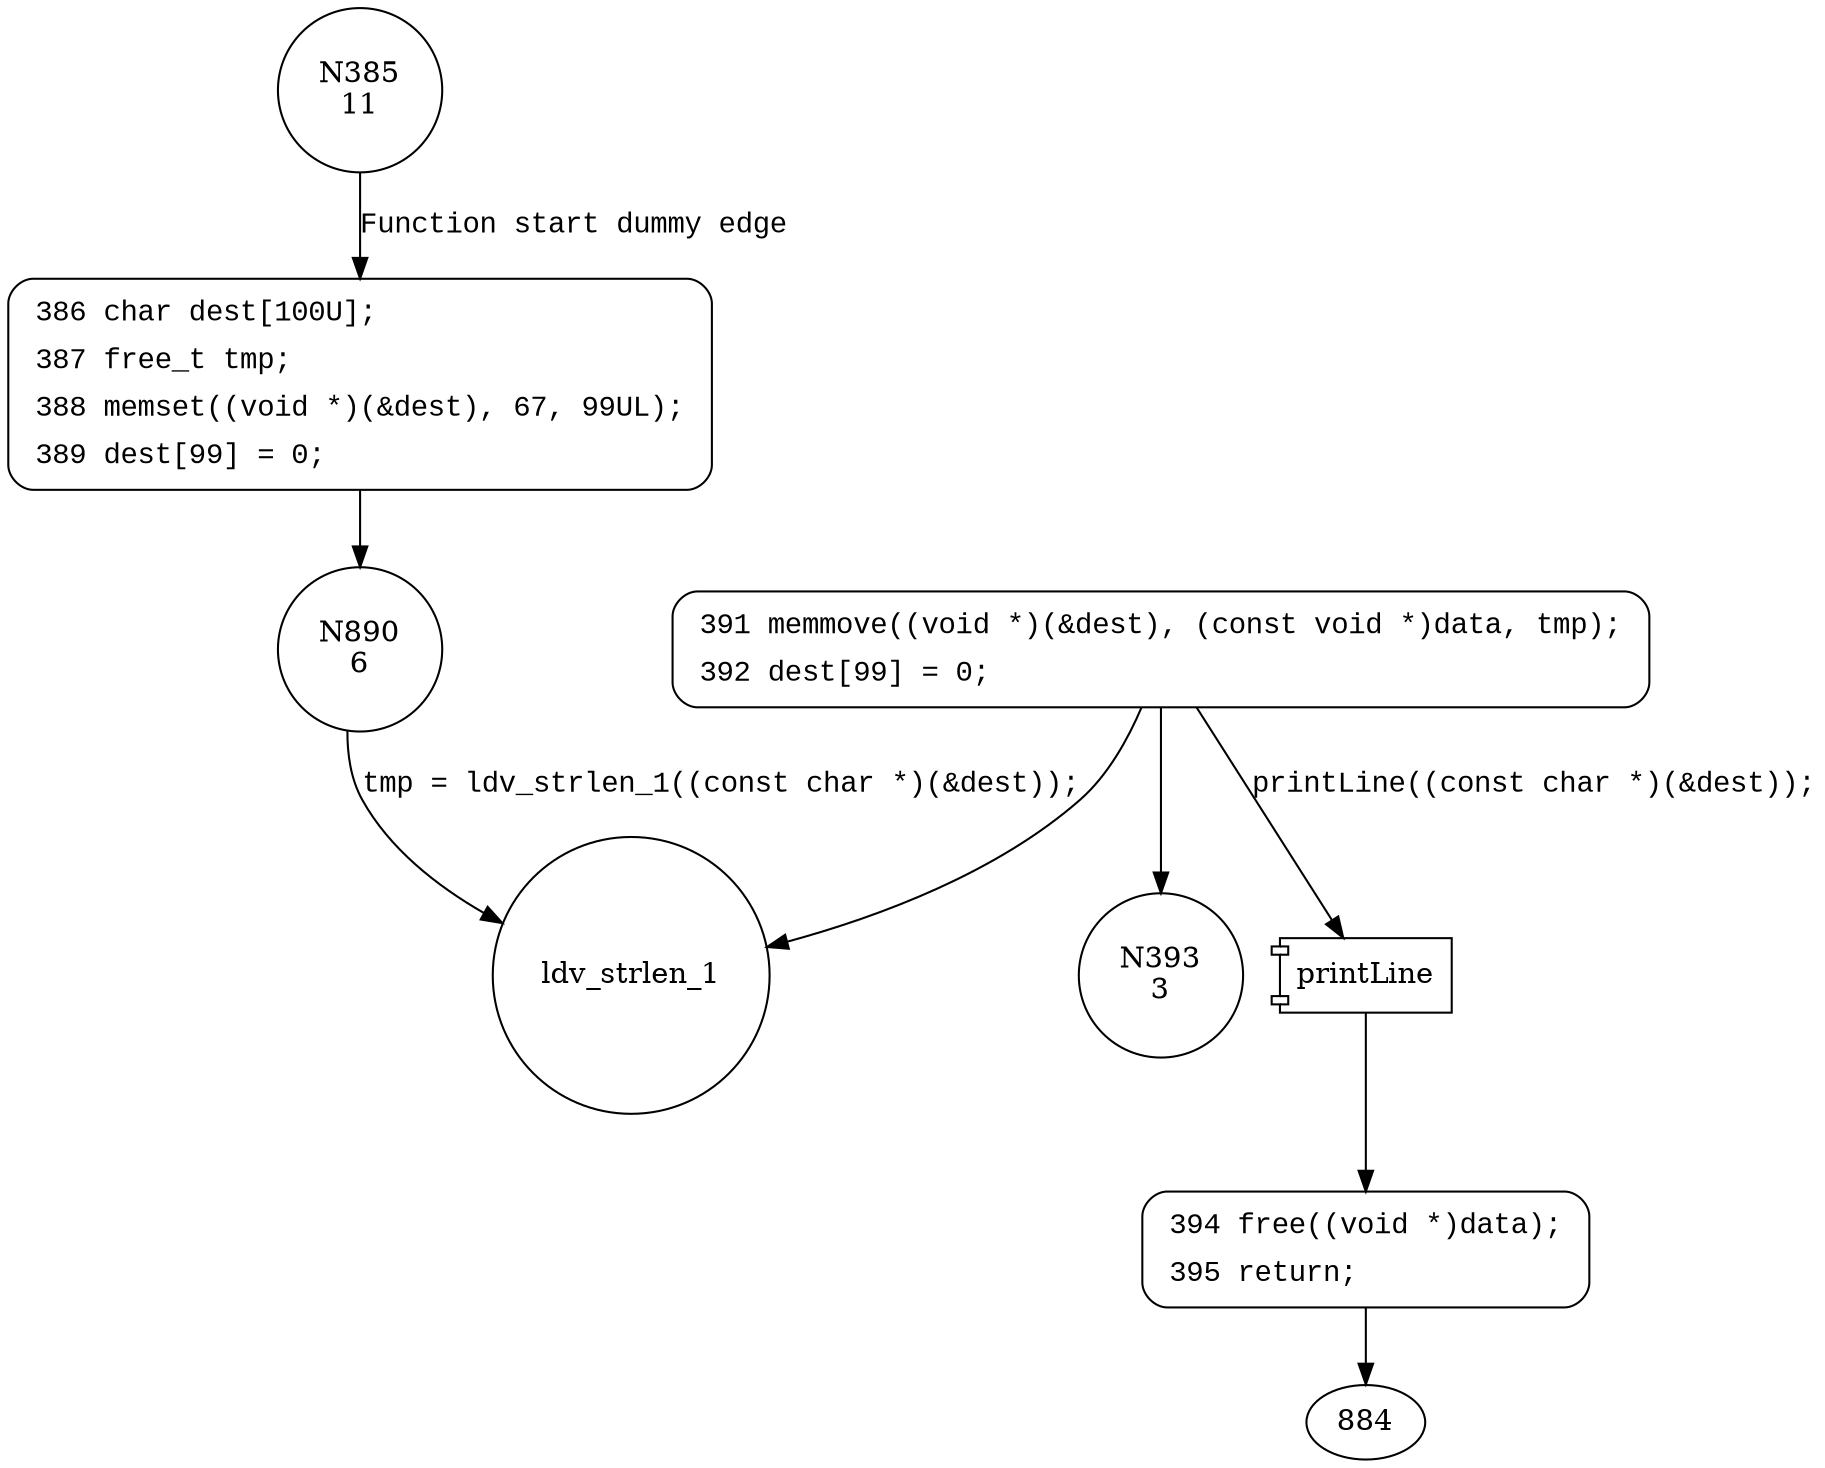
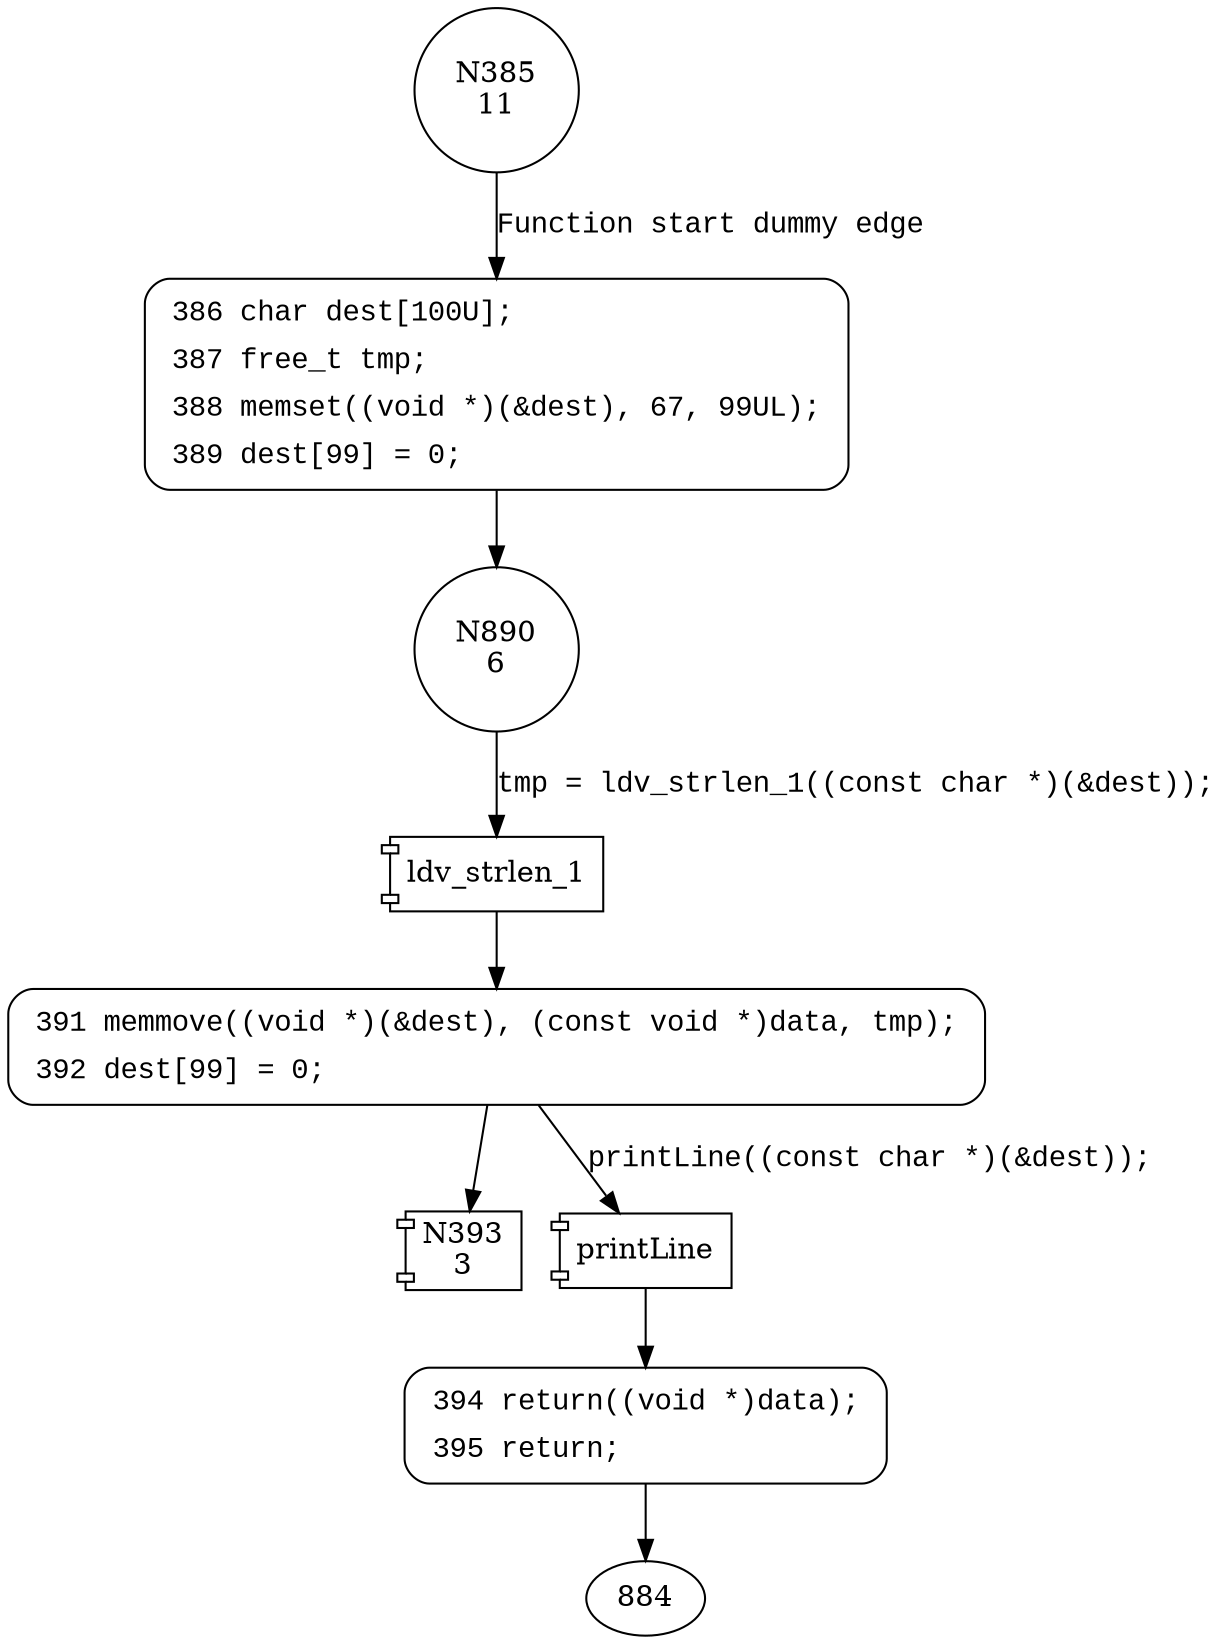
(991, 861) -> (497, 940)
(631, 975) -> (497, 874)
(1161, 975) -> (464, 1251)
(1400, 1225) -> (681, 1401)
